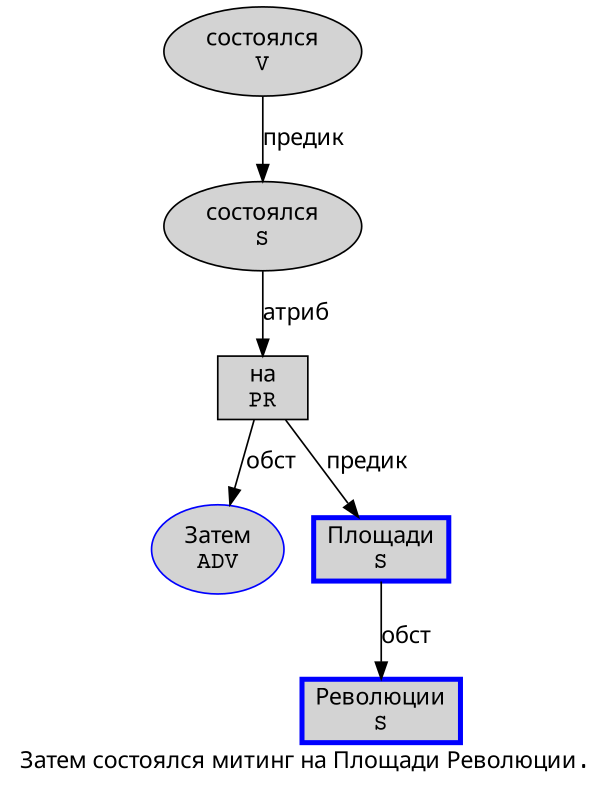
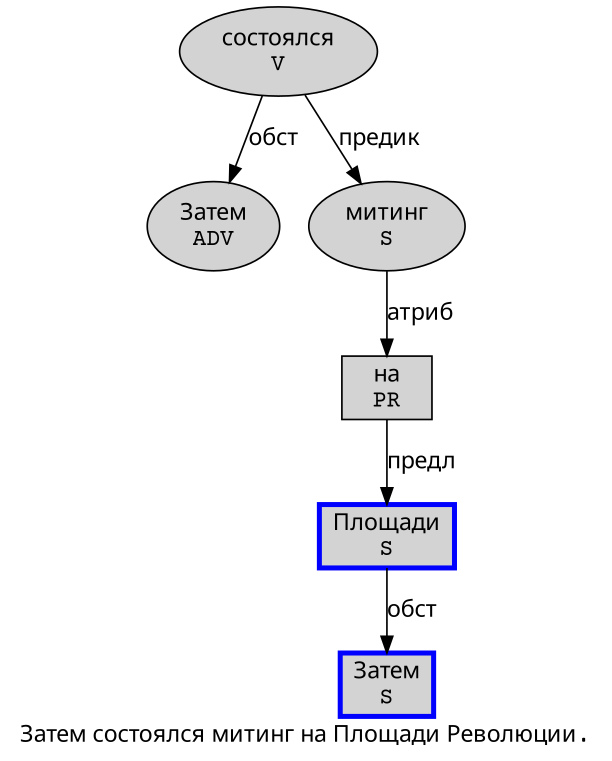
(263, 226) -> (387, 226)
(244, 454) -> (249, 131)
(367, 462) -> (422, 462)
(218, 549) -> (213, 226)
(381, 711) -> (387, 685)
